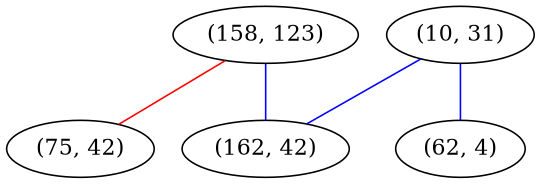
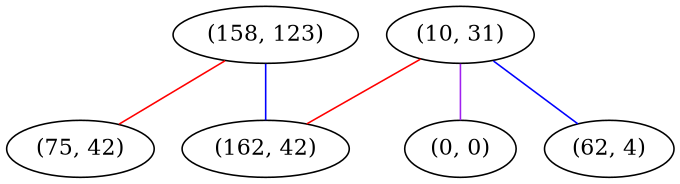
(364, 91) -> (364, 91)
none -> (460, 149)
